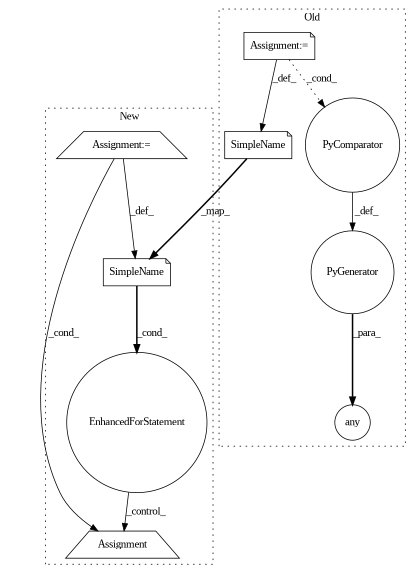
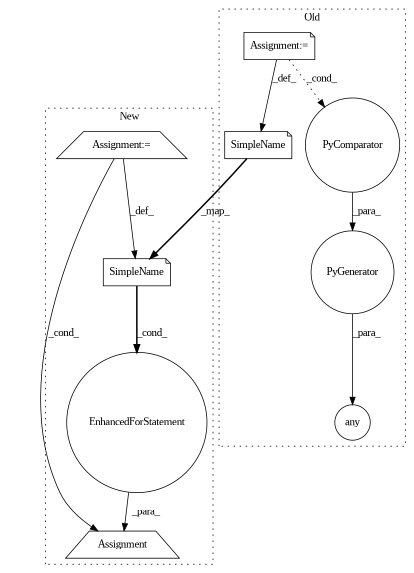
(367, 211) -> (367, 211)
(353, 355) -> (353, 355)
(146, 512) -> (146, 512)
